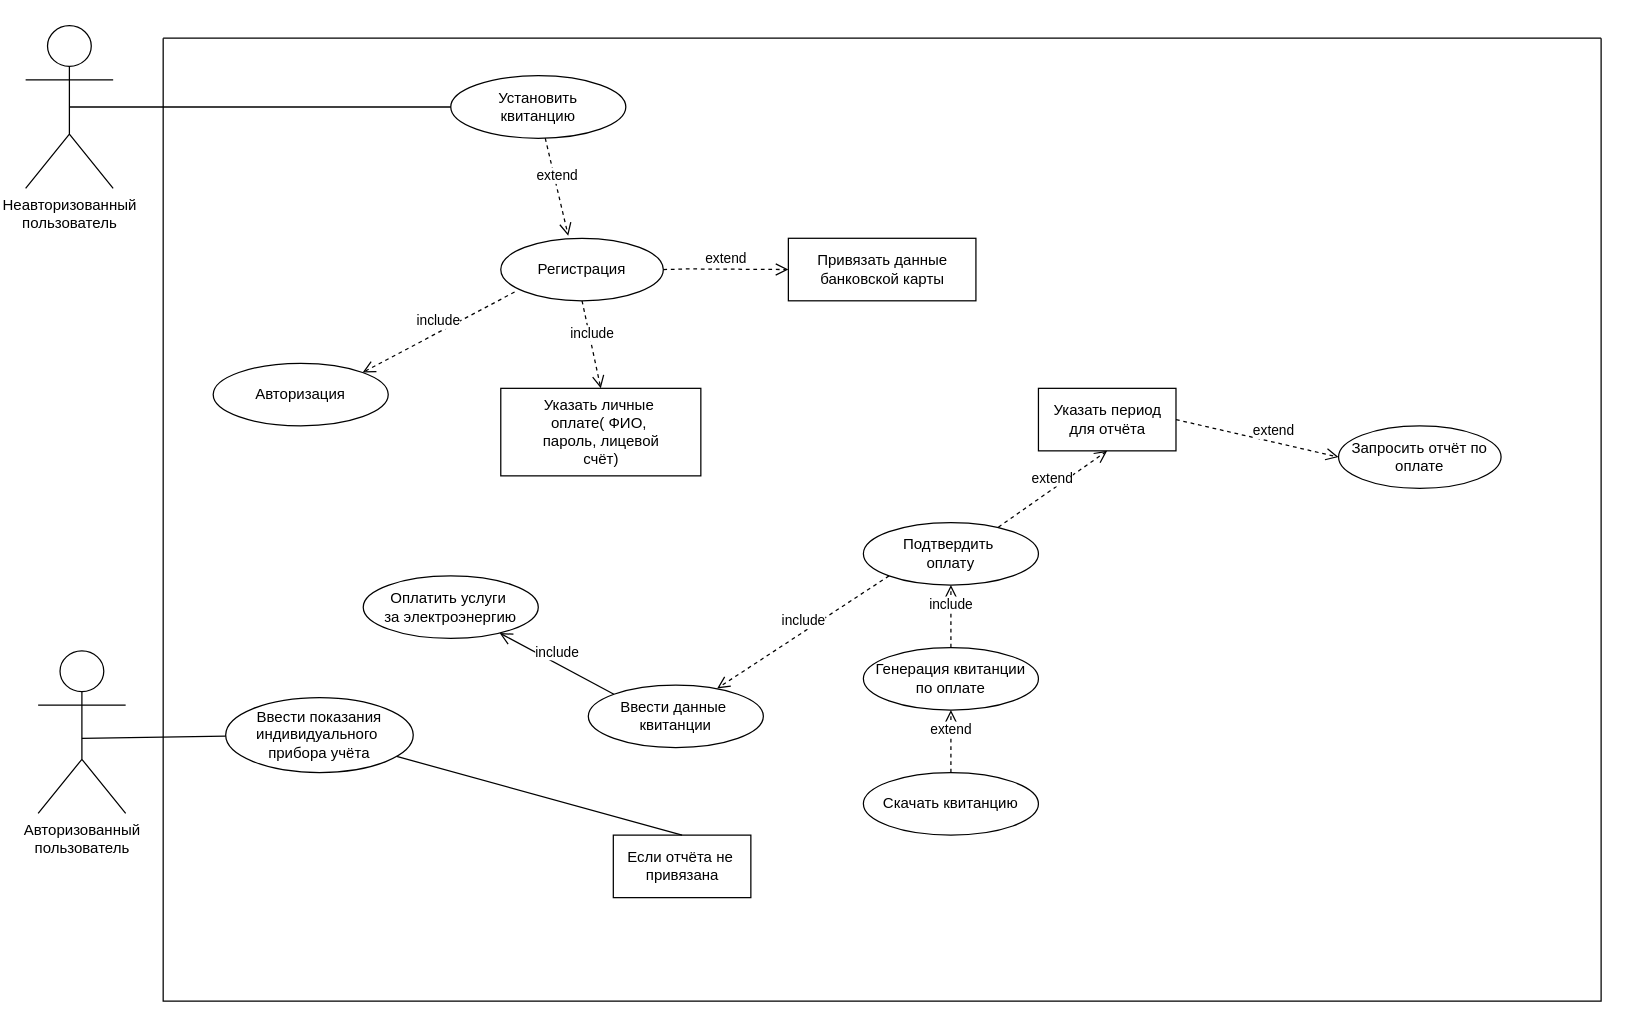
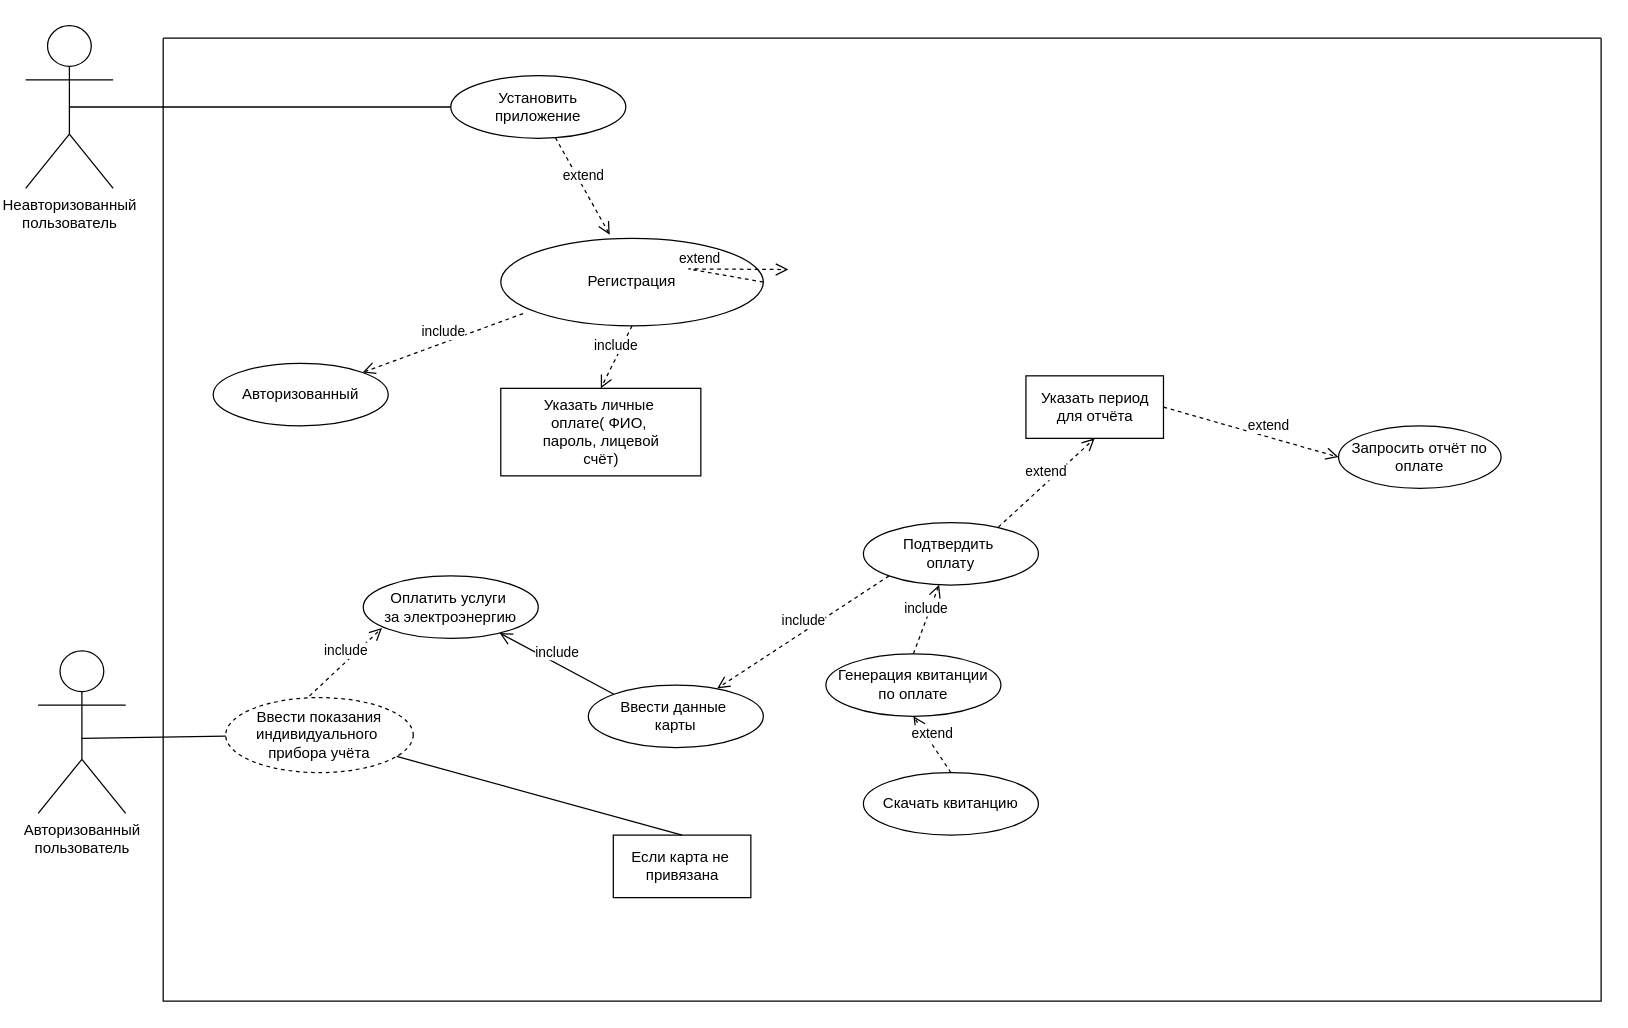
(538, 107) -> (538, 107)
(582, 269) -> (632, 282)
(882, 269) -> none
(301, 394) -> (301, 394)
(1107, 419) -> (1094, 407)
none -> (345, 663)
(951, 679) -> (913, 685)
(676, 716) -> (676, 716)
(319, 735) -> (319, 735)
(683, 866) -> (683, 866)
